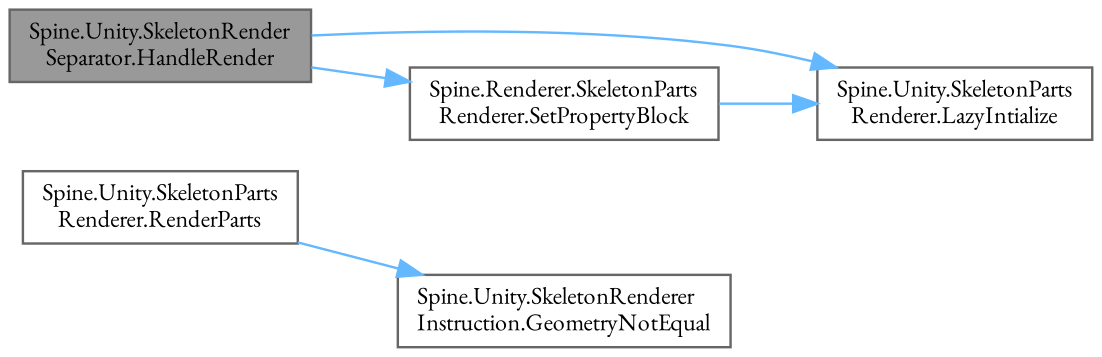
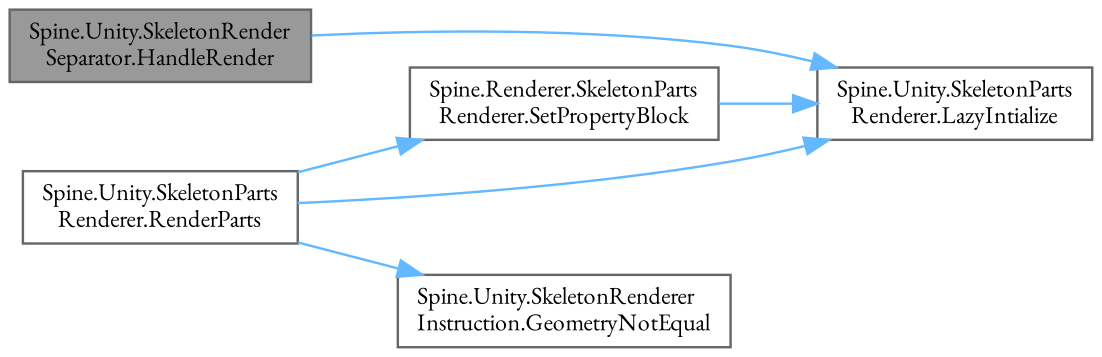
(348, 73) -> (348, 159)
none -> (553, 185)
